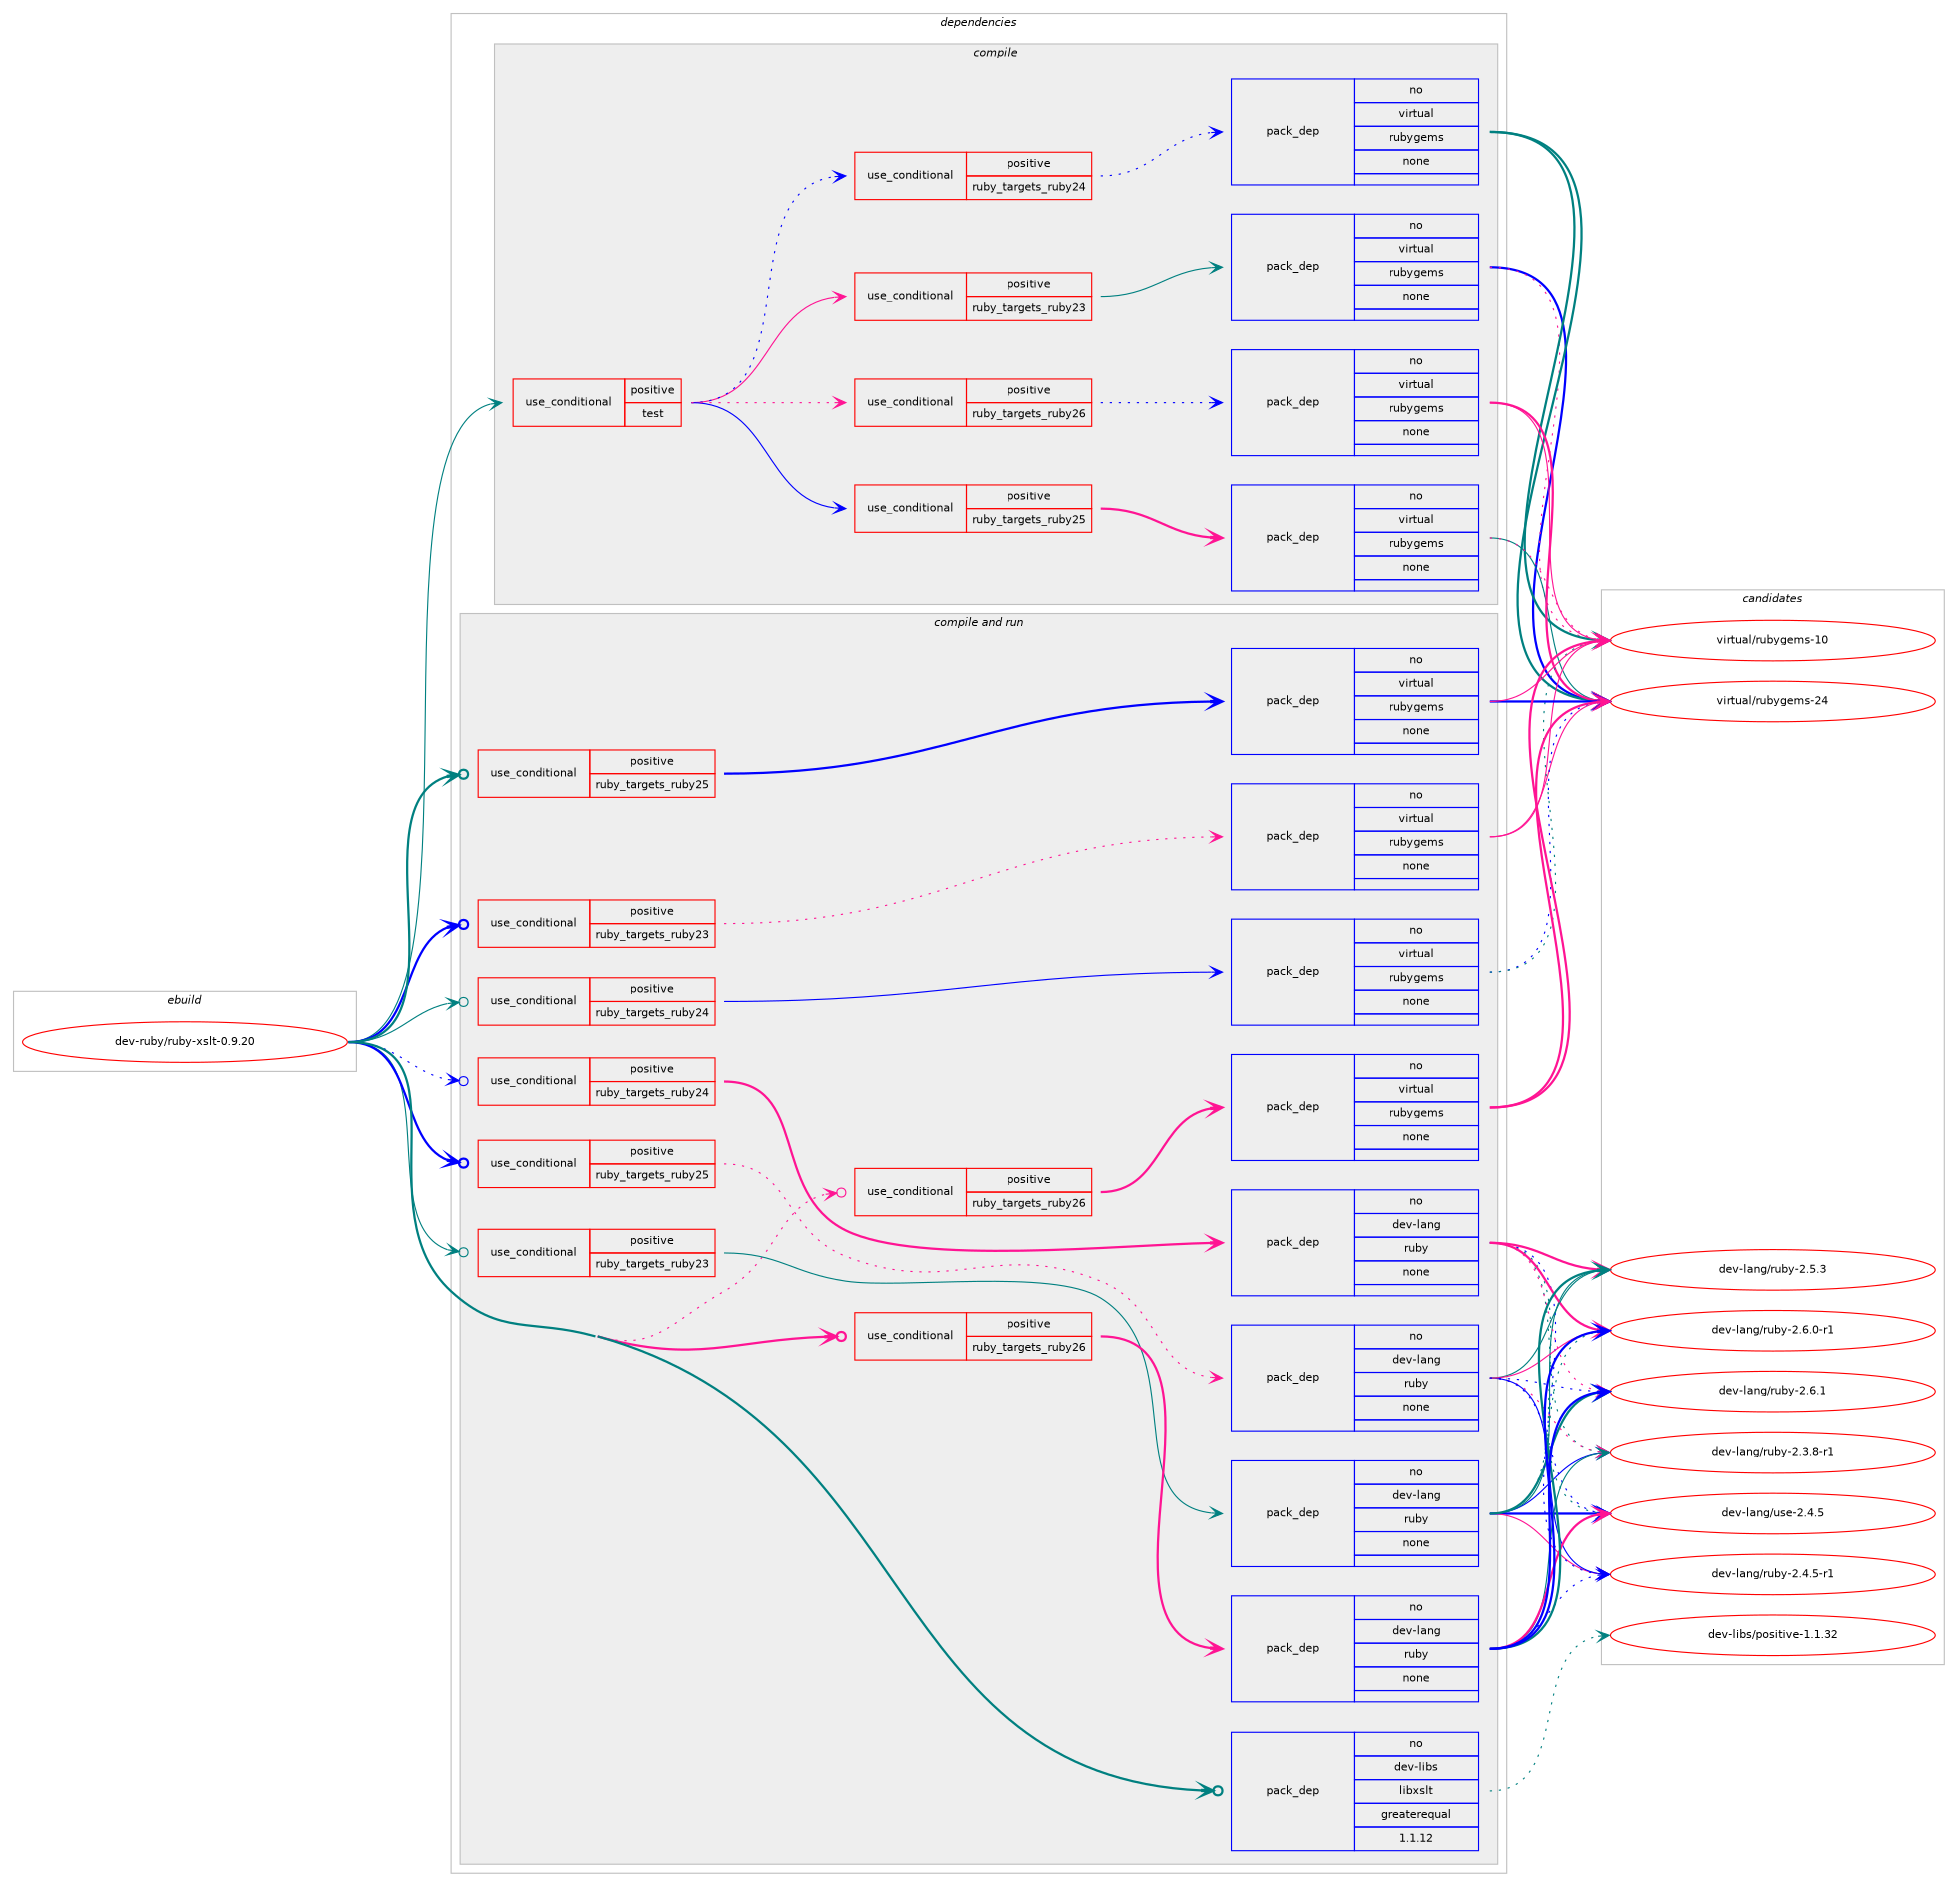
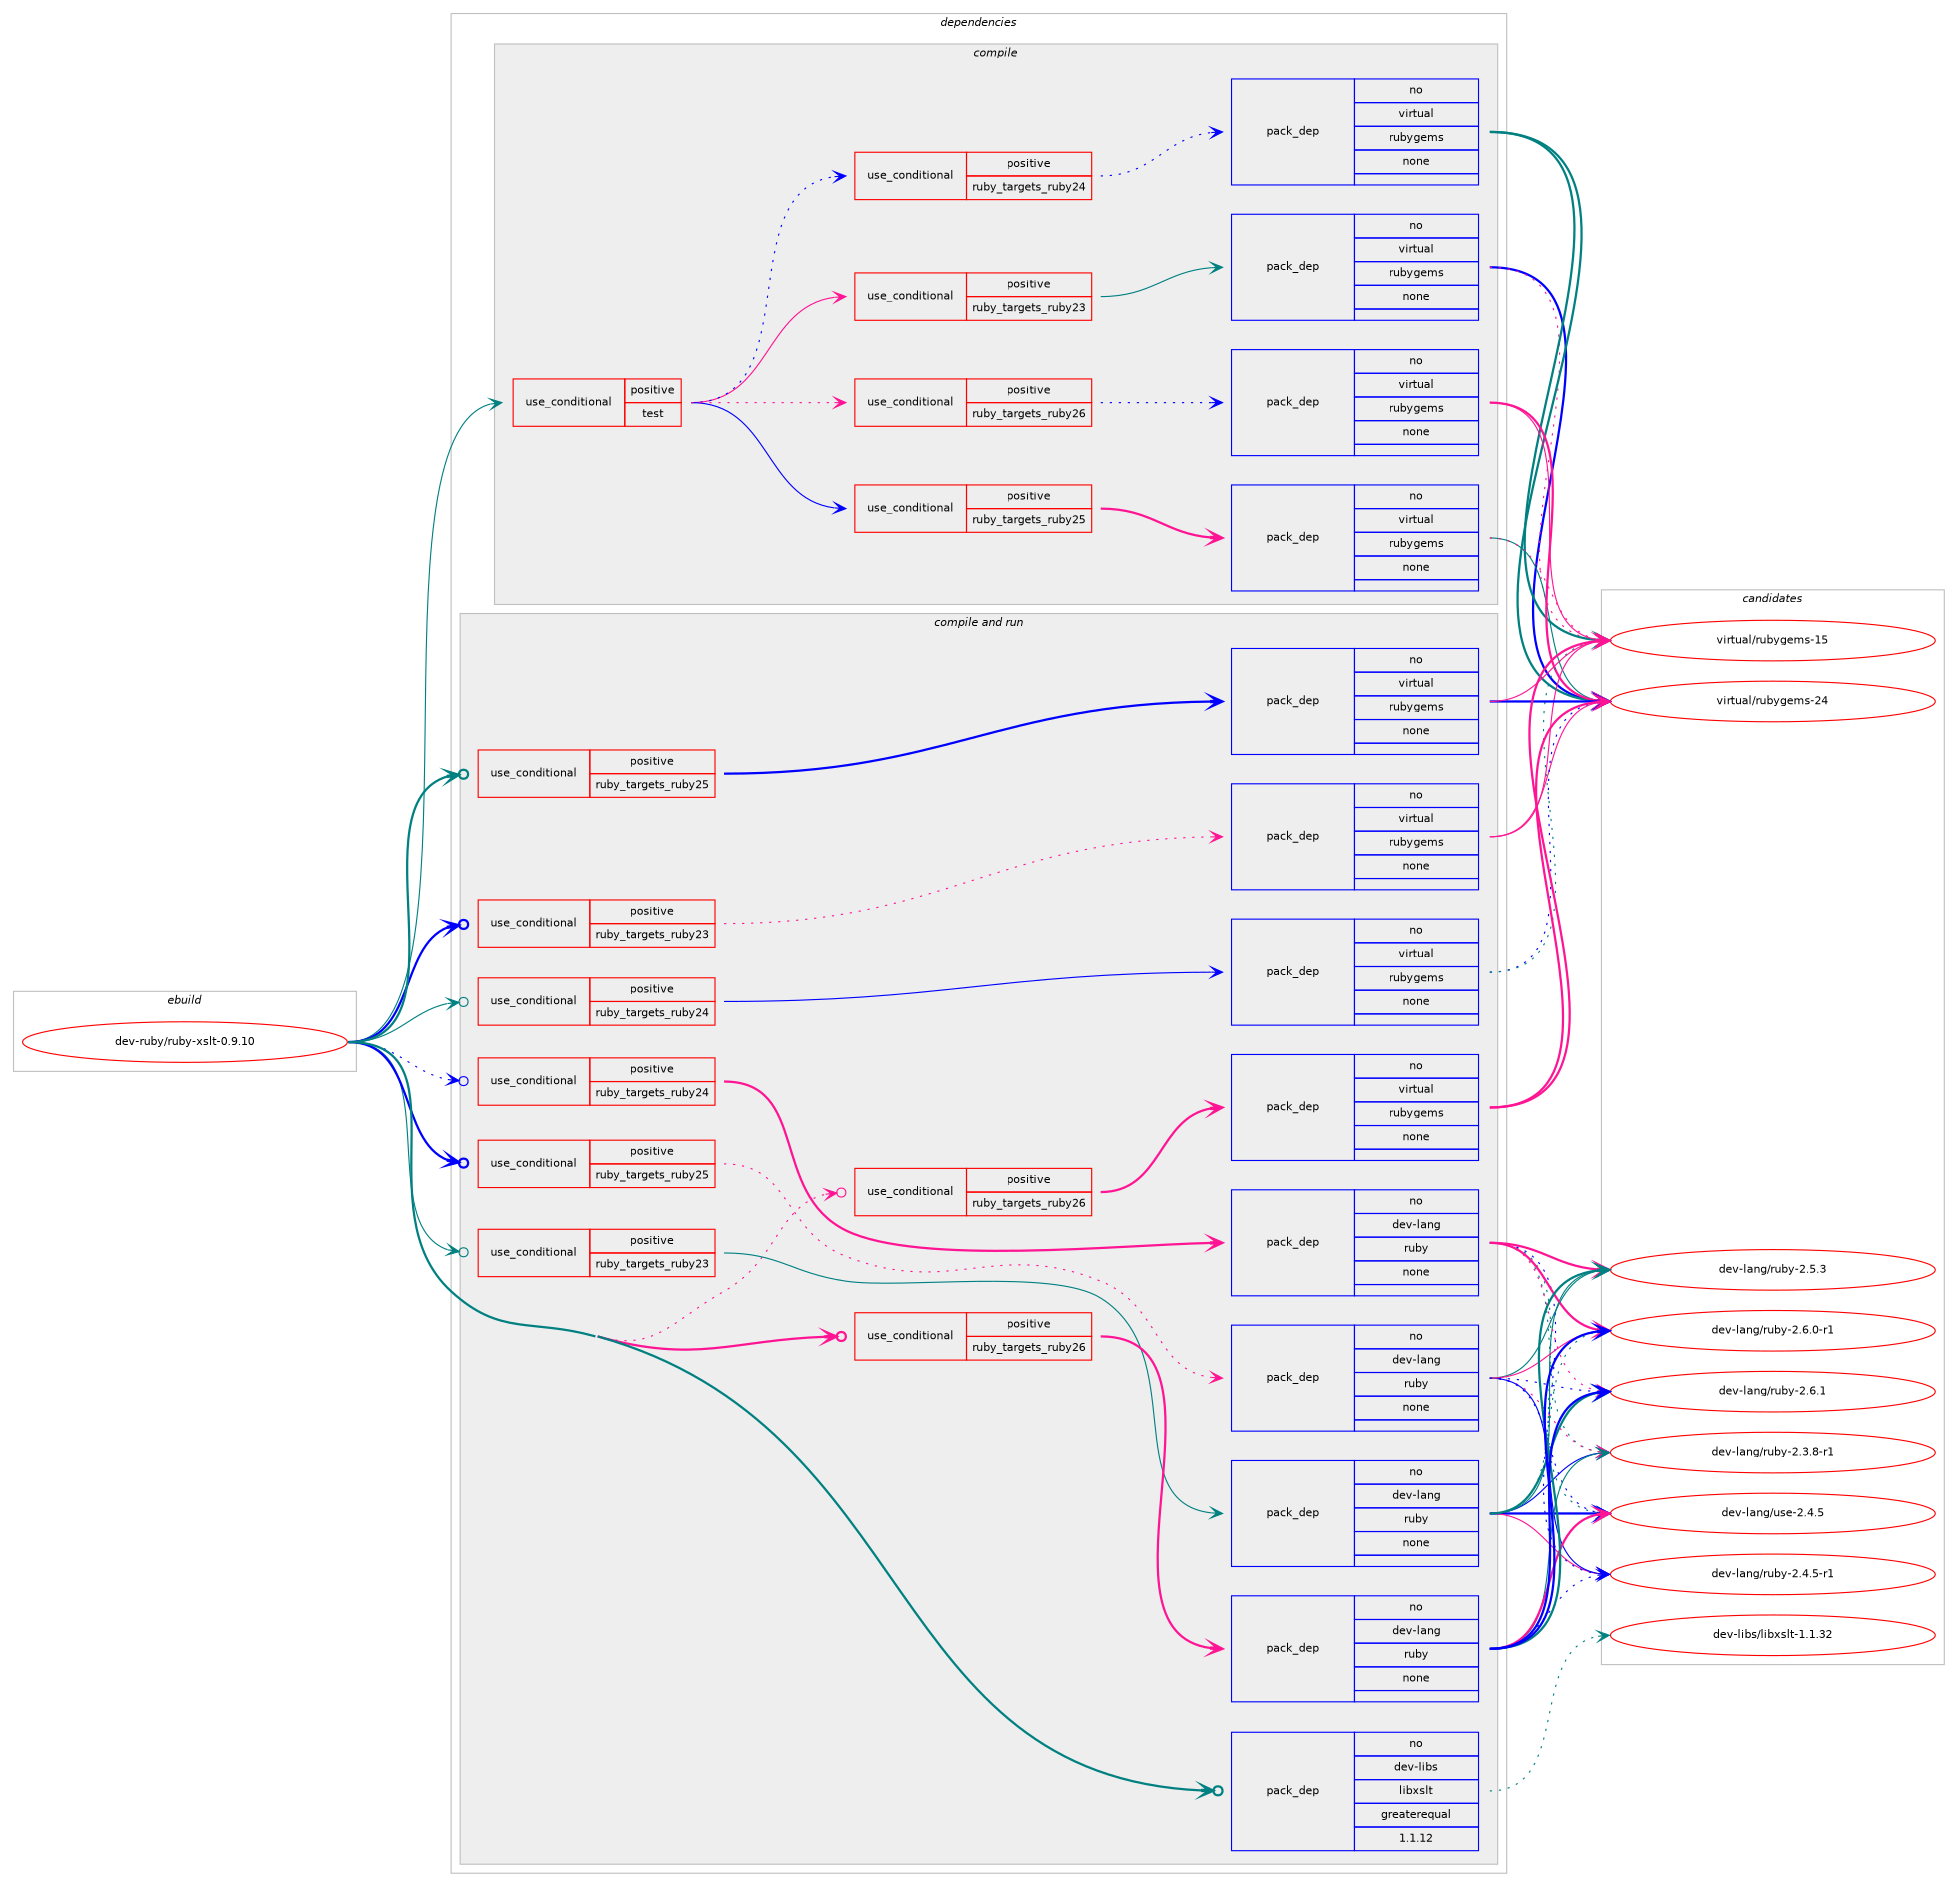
(1773, 641) -> (1773, 641)
(185, 1042) -> (185, 1042)
(1773, 1635) -> (1773, 1635)
